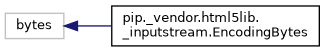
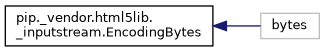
(95, 26) -> (244, 26)
